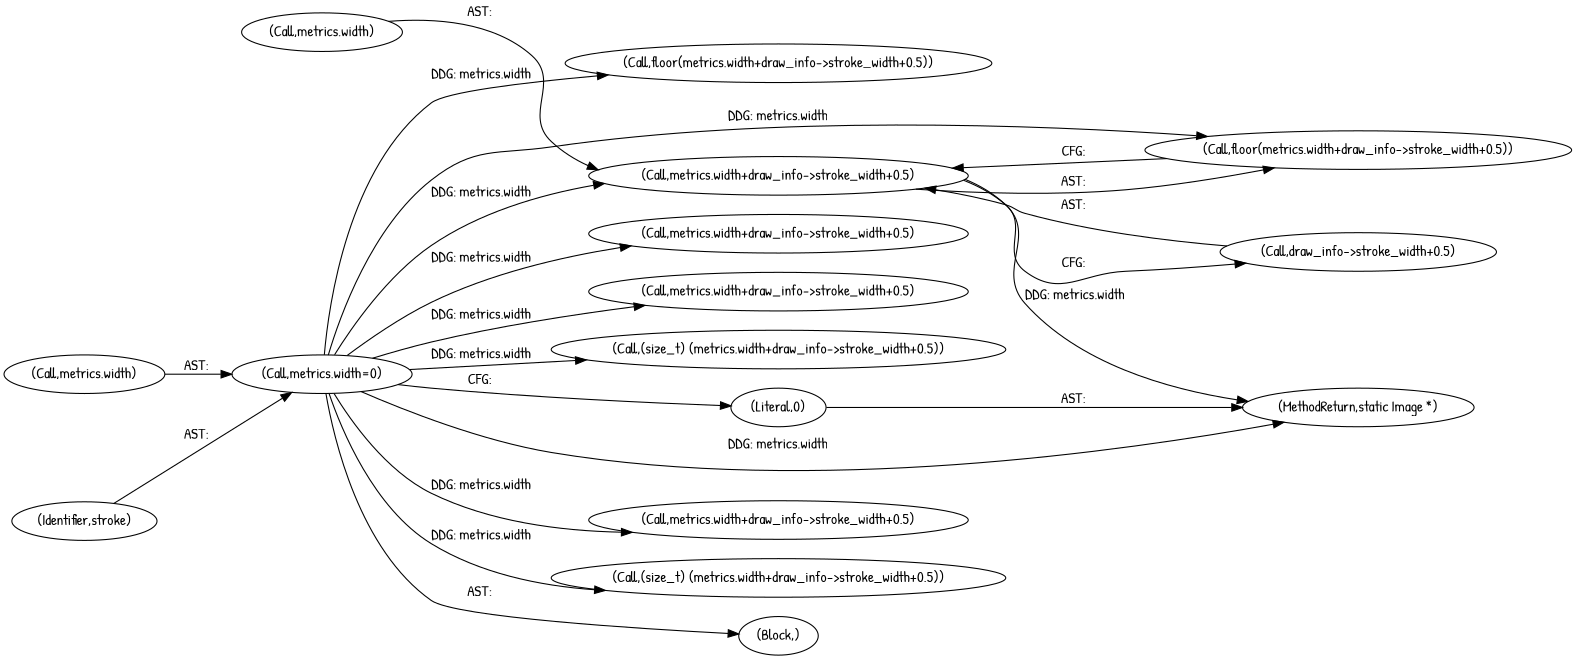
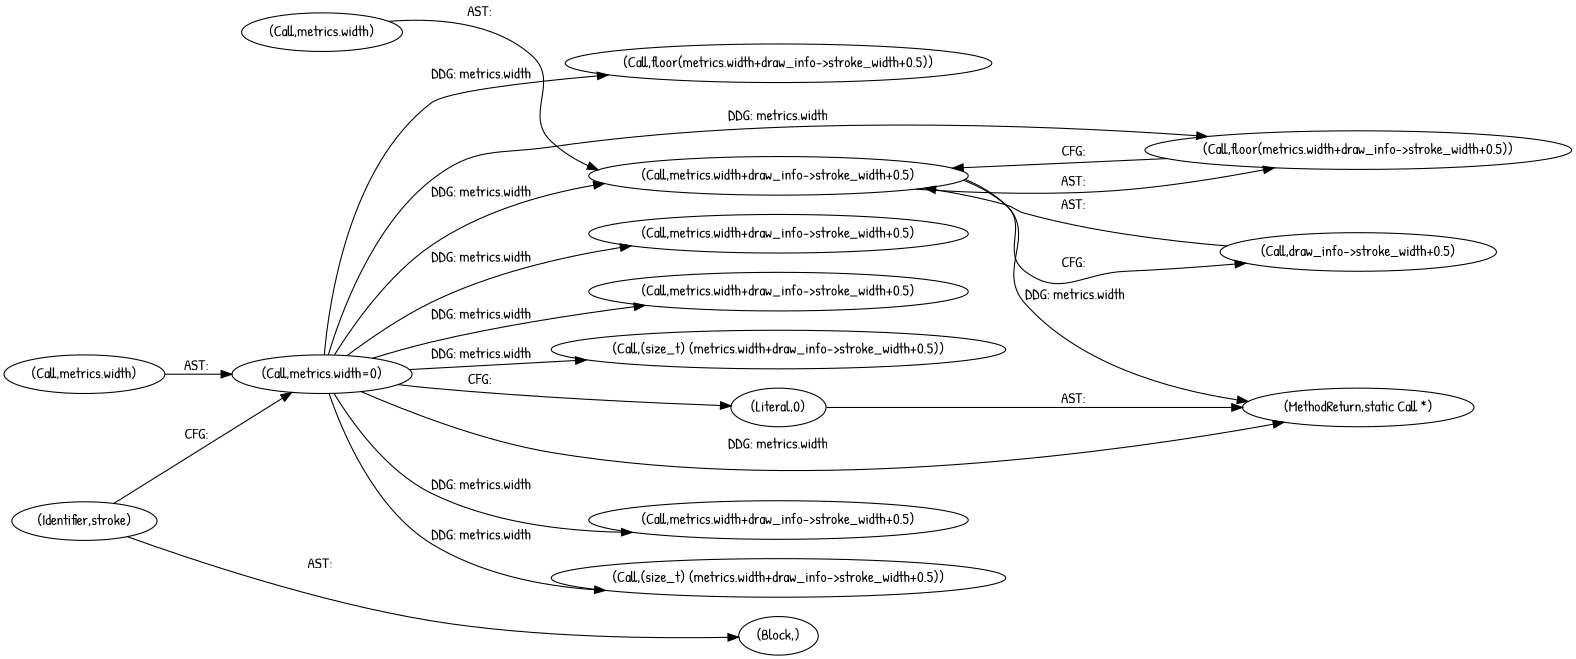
(1358, 407) -> (1358, 407)
(198, 435) -> (198, 435)
(461, 609) -> (422, 619)
